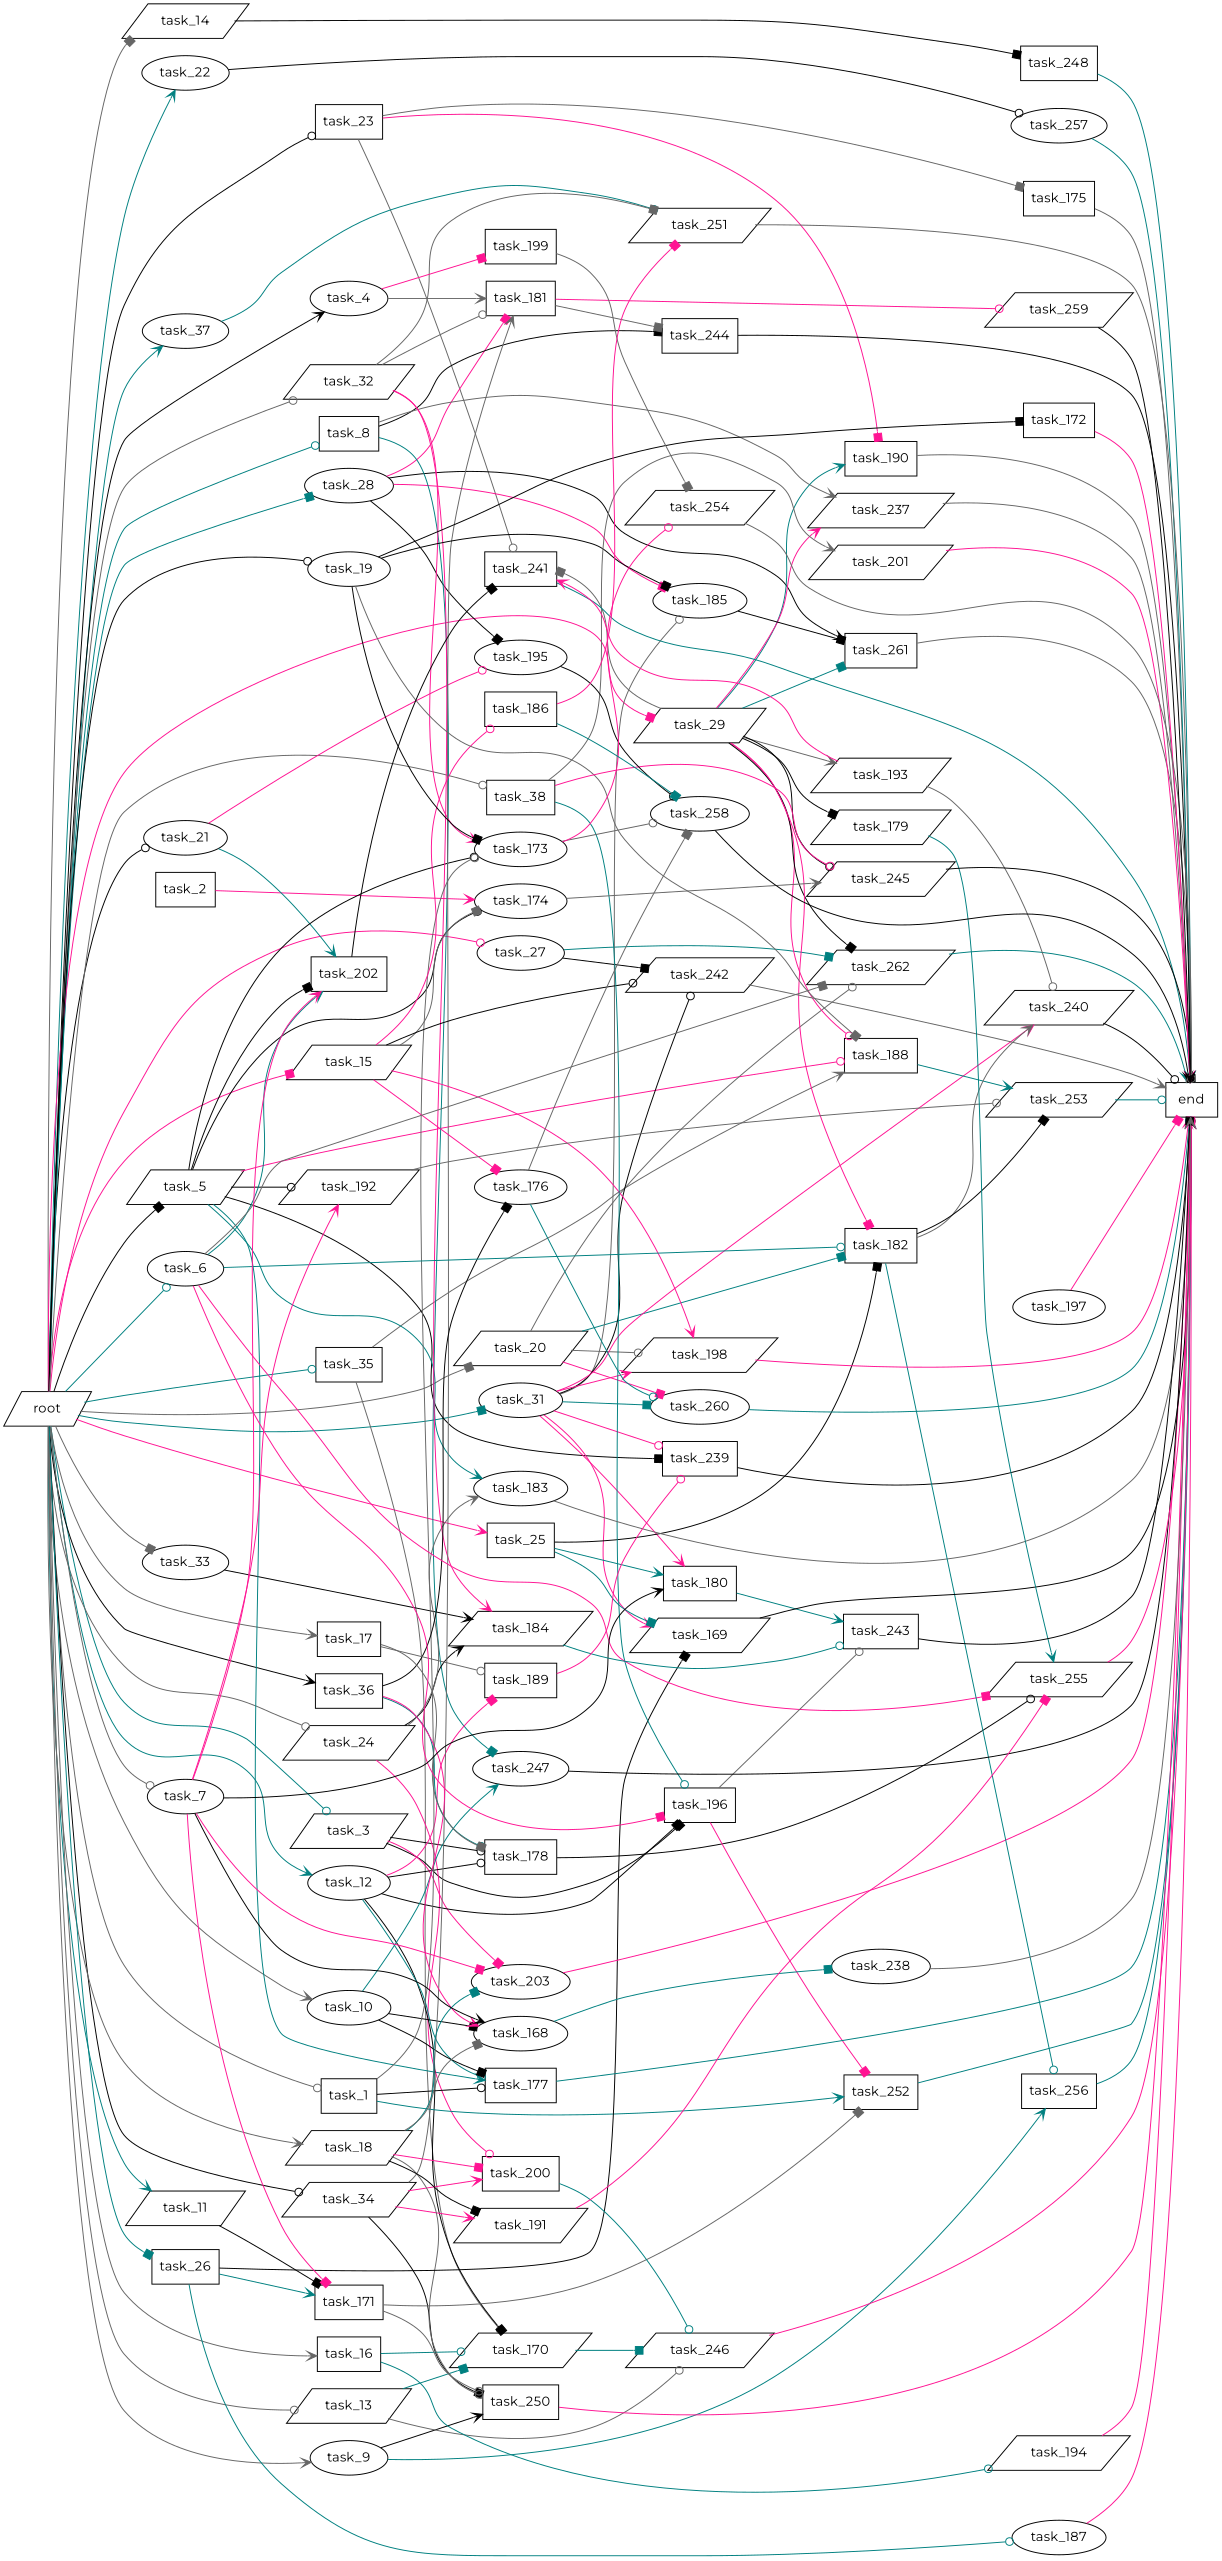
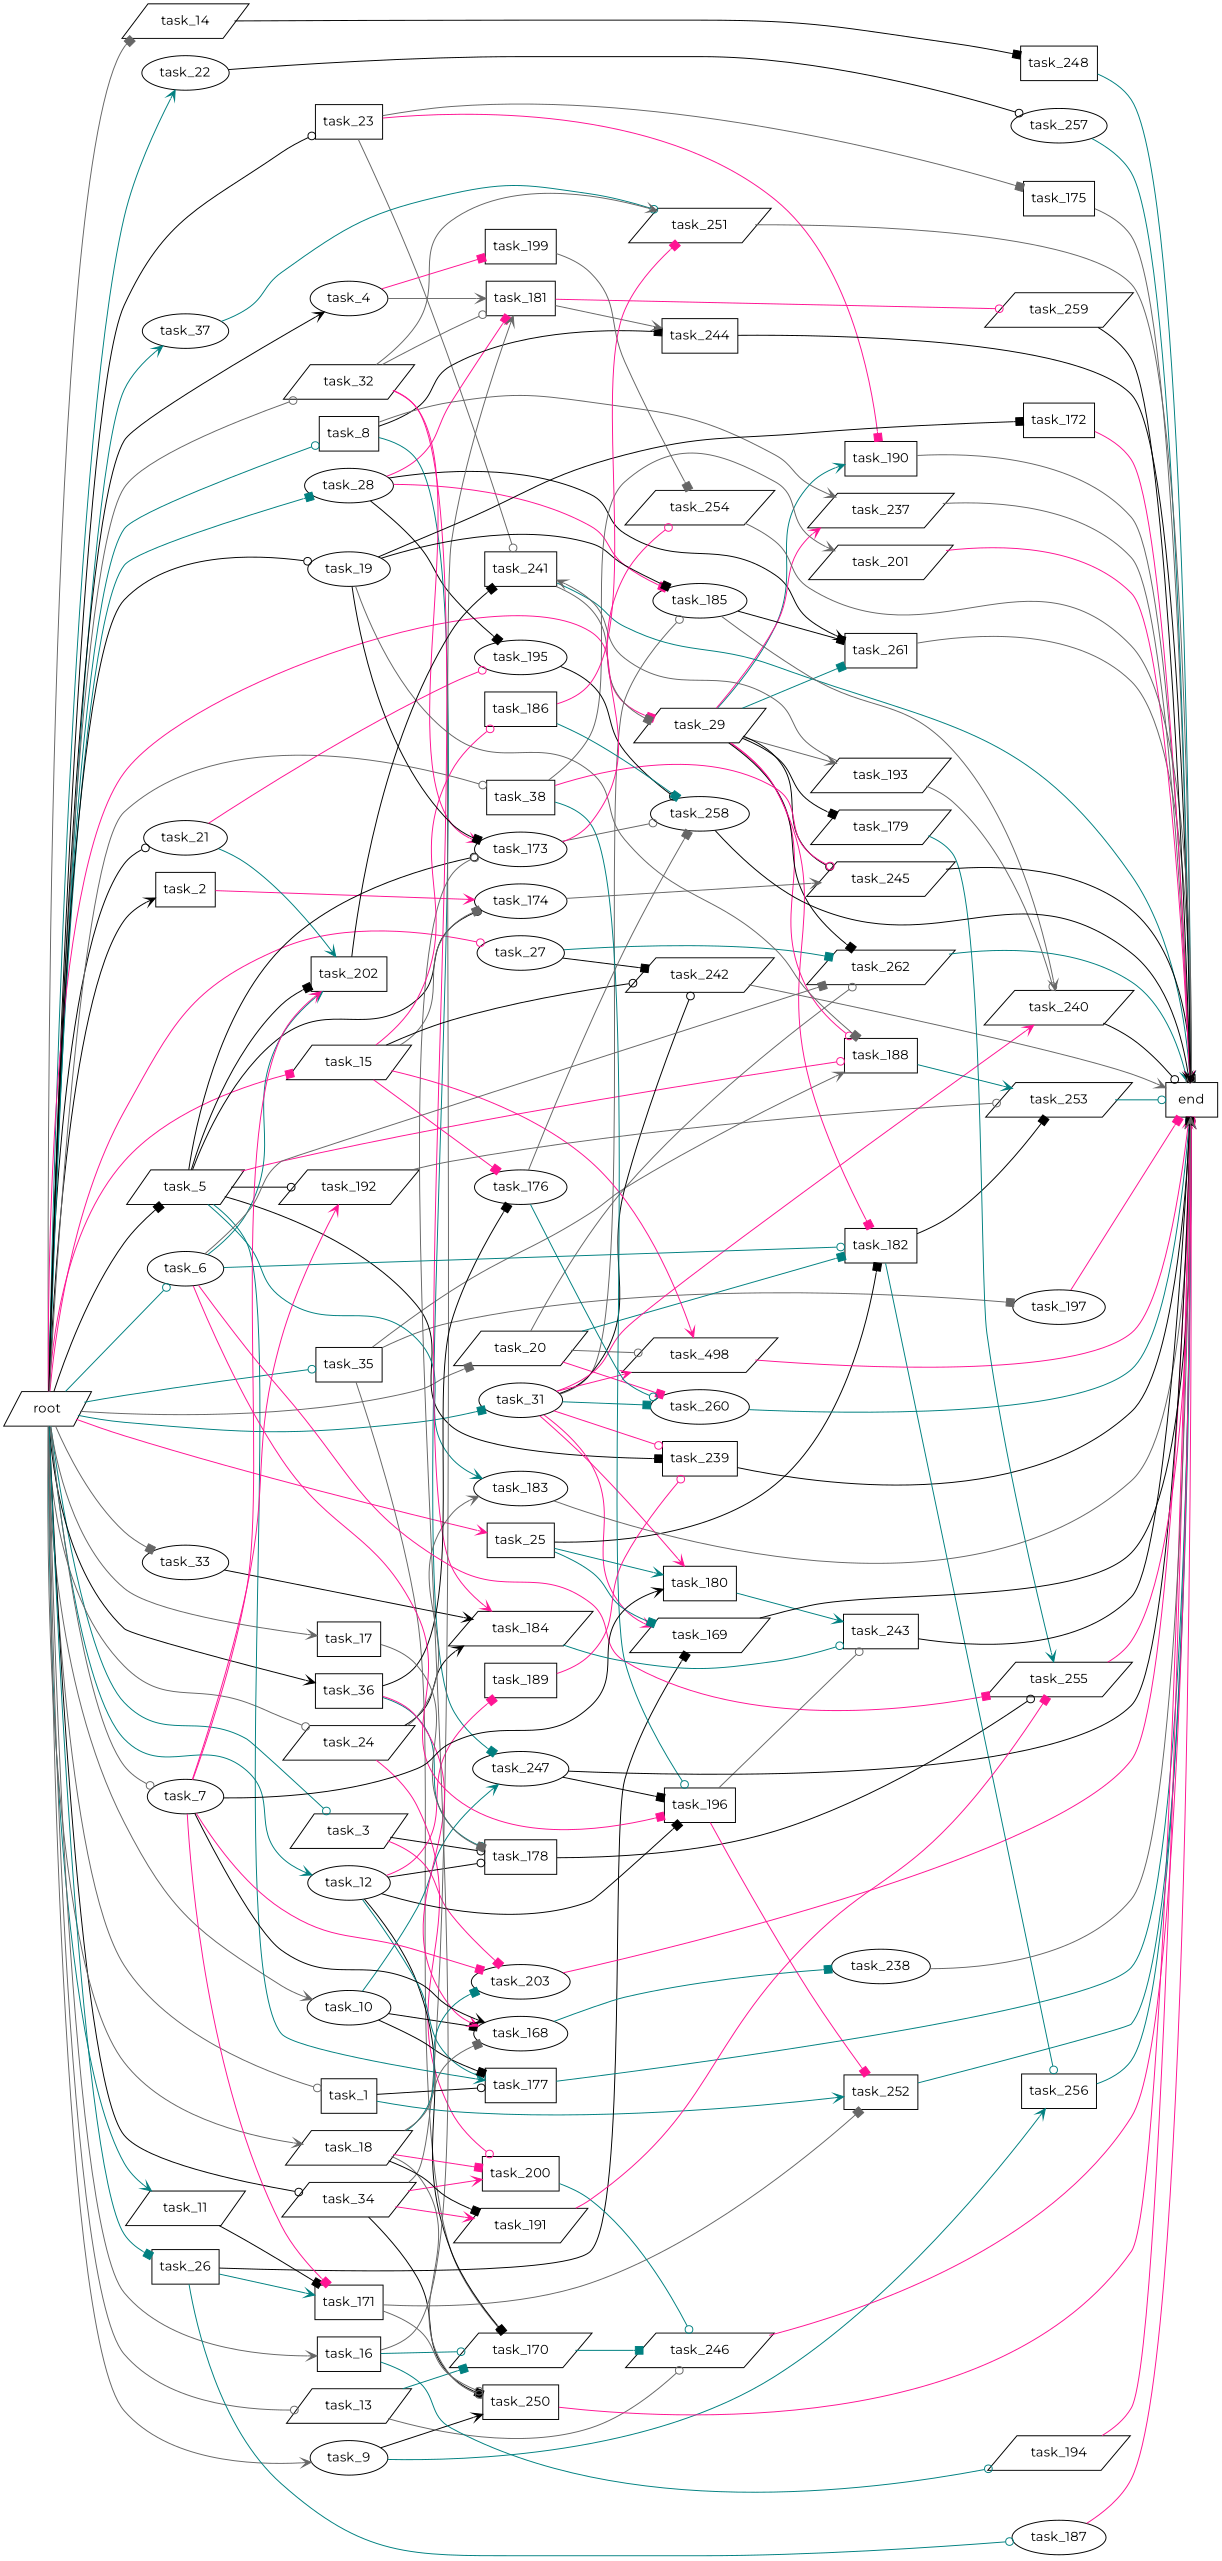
(465, 213) -> (465, 213)
(604, 316) -> (604, 316)
(616, 675) -> (593, 613)
(696, 680) -> (696, 680)
none -> (80, 1062)
(973, 1138) -> (947, 745)
none -> (643, 1298)
(700, 1355) -> (700, 1355)
(426, 1471) -> (425, 1381)
(453, 1664) -> none
(533, 1897) -> (609, 1787)
